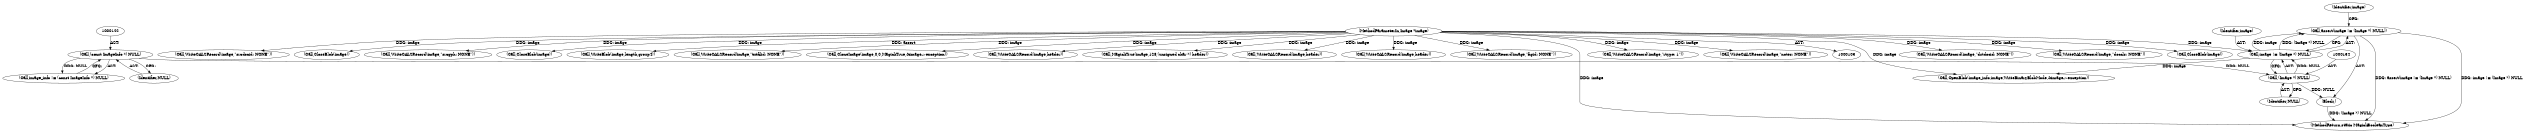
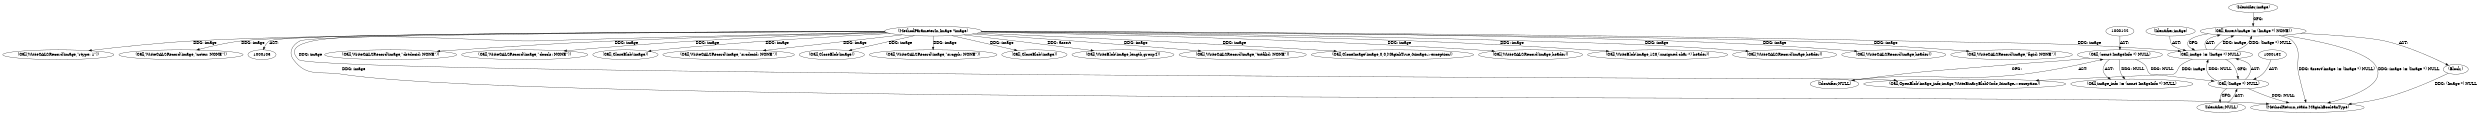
(2349, 31) -> (2253, 31)
(1155, 55) -> (1658, 55)
(88, 68) -> none
(2308, 90) -> (2267, 96)
